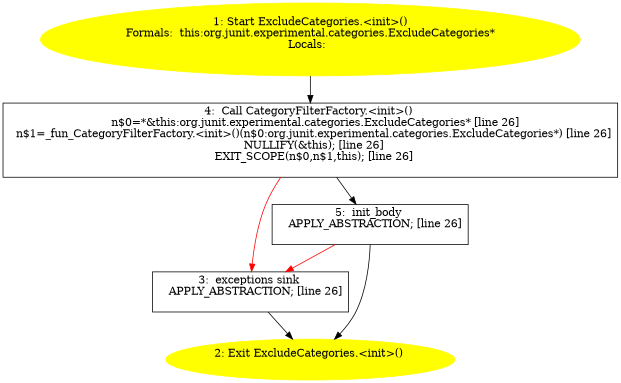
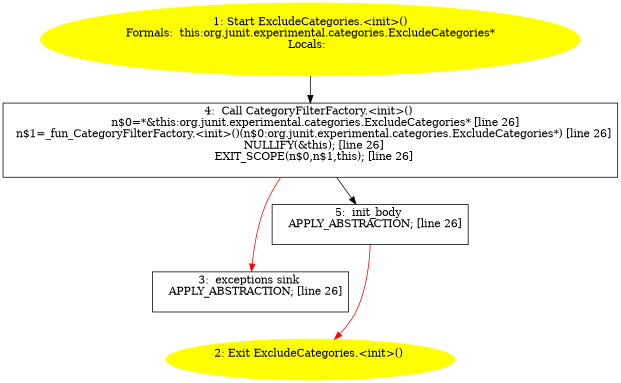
(314, 256) -> none
(363, 292) -> (363, 292)
(278, 323) -> none
